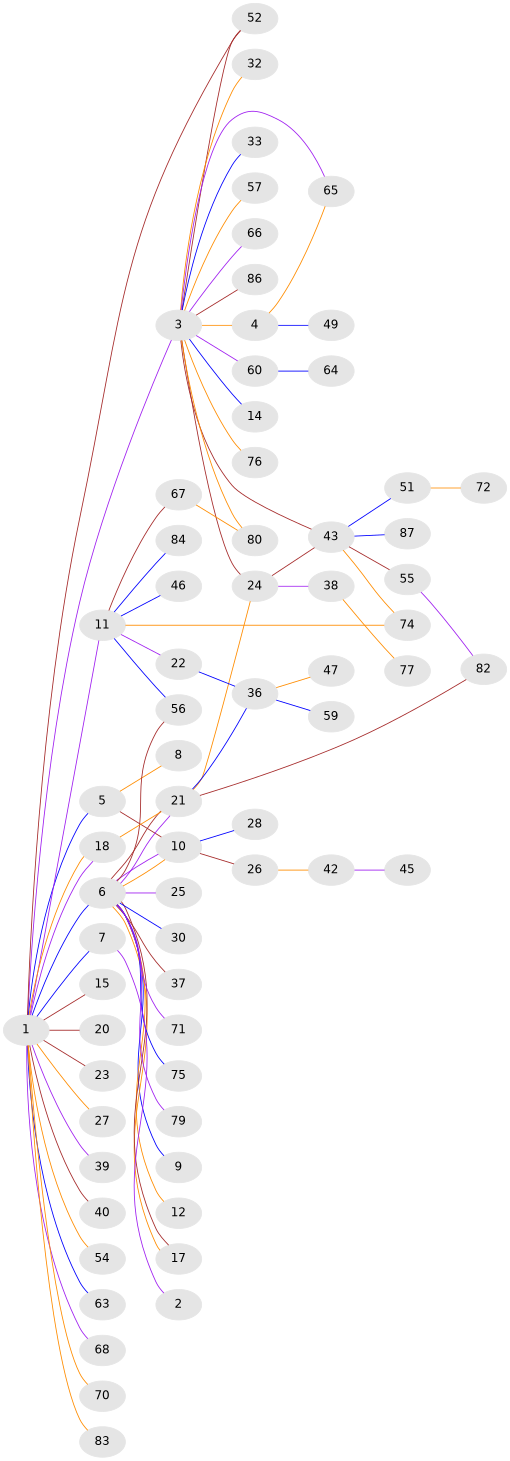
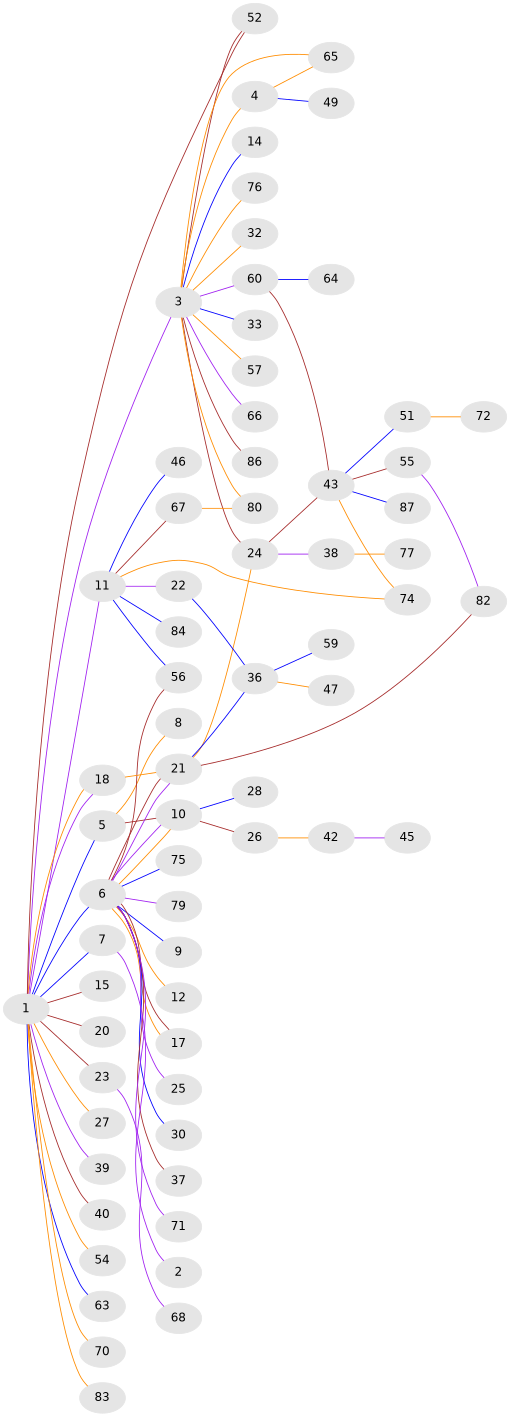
(224, 130) -> (226, 82)
(217, 464) -> (309, 377)
(39, 1197) -> (139, 1221)
